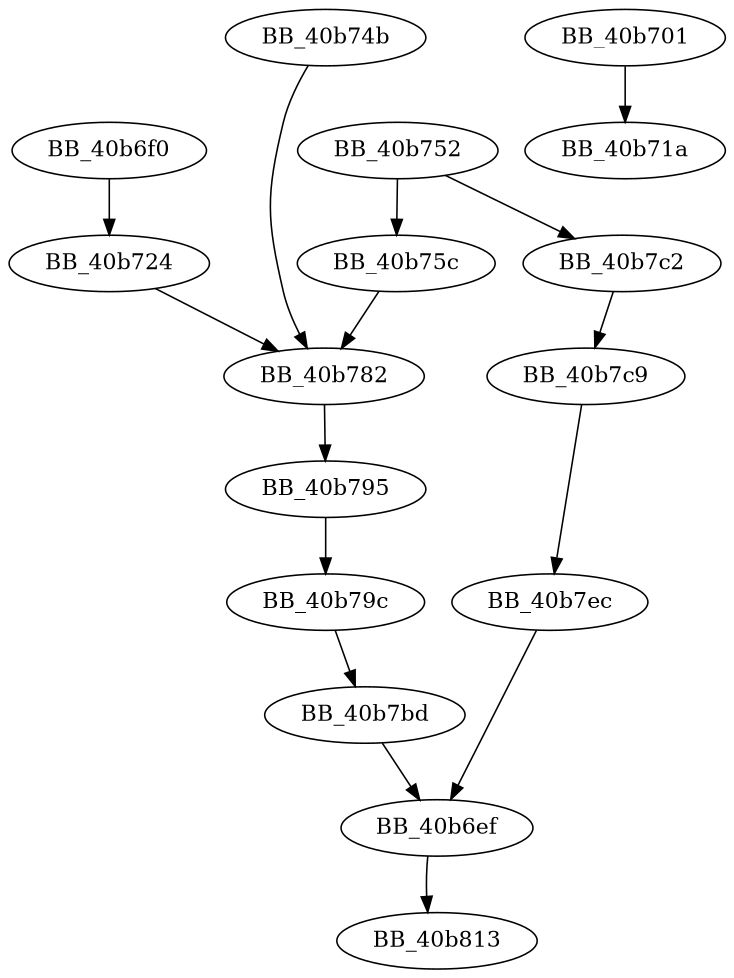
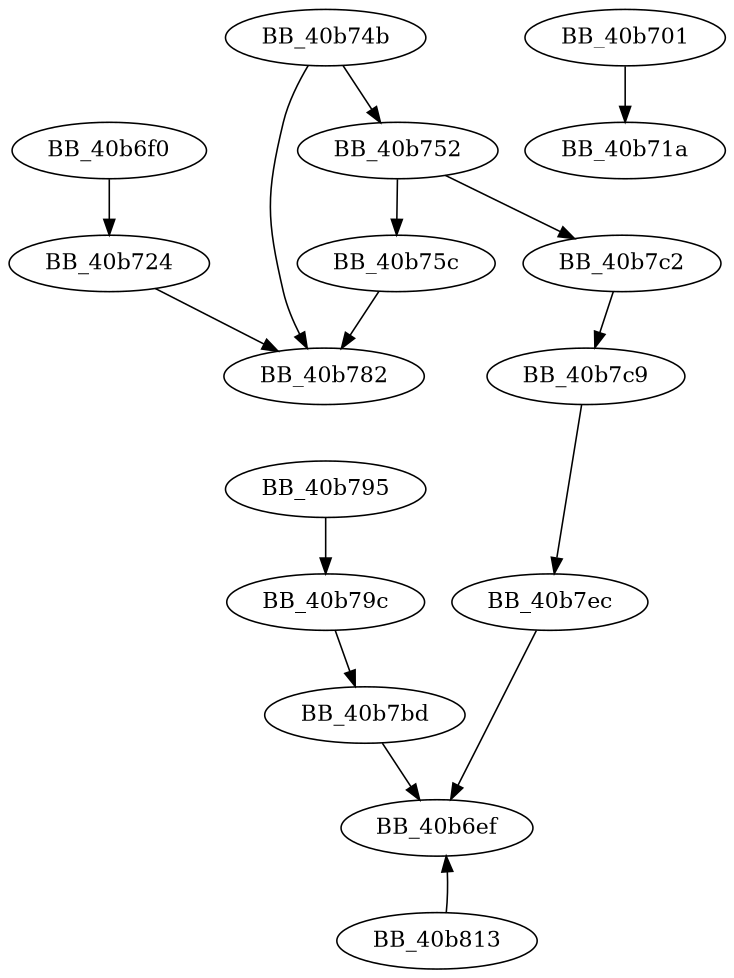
none -> (357, 88)
(325, 425) -> none
(427, 876) -> (447, 892)
